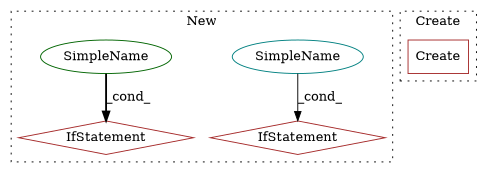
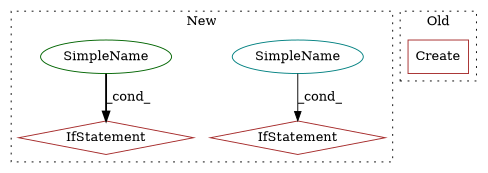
(438, 22) -> (438, 22)
